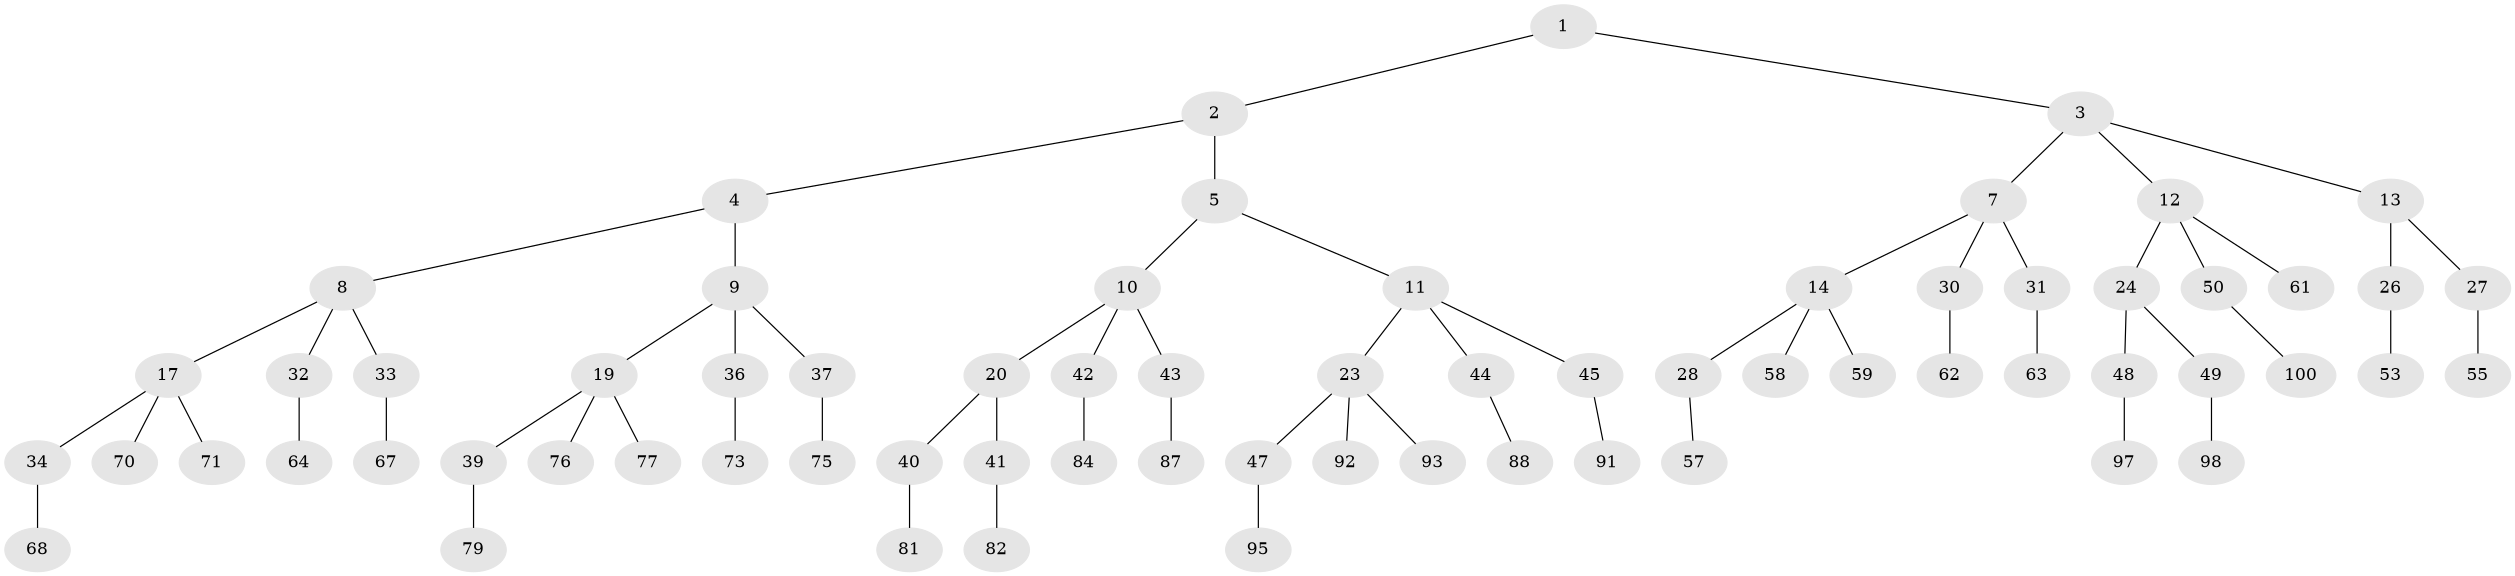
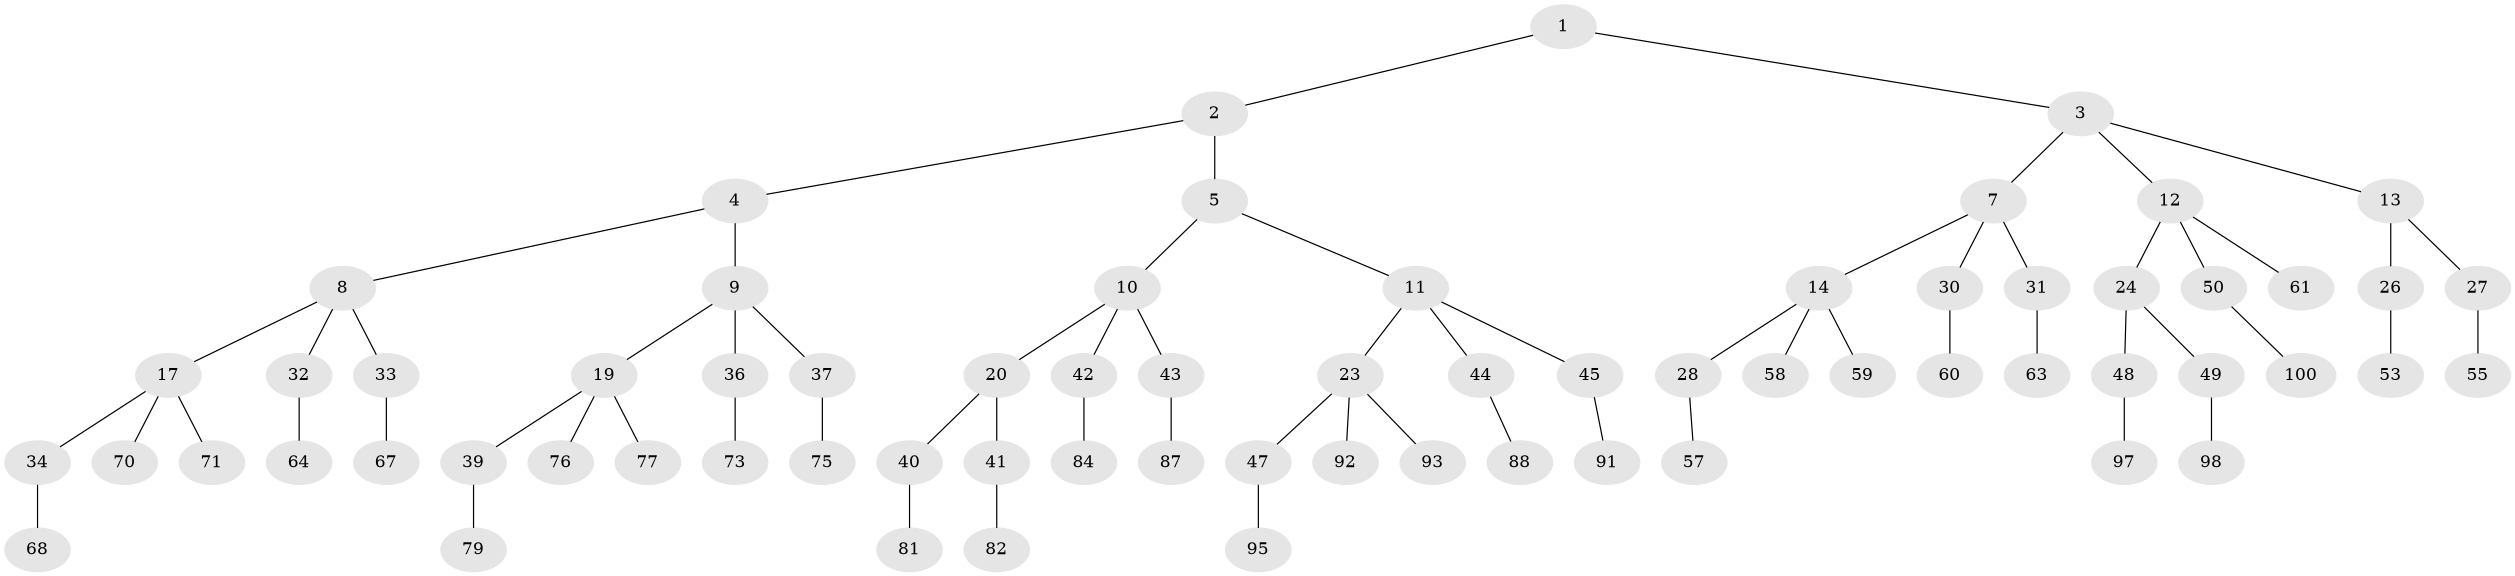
(1950, 375) -> (1950, 375)
